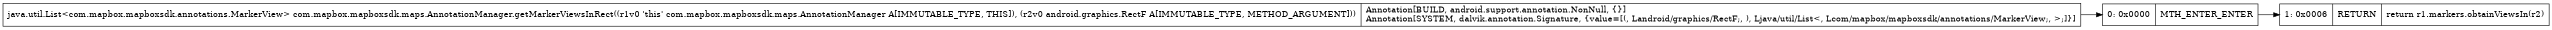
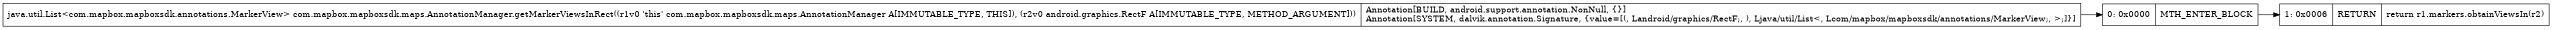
(2207, 14) -> (2207, 14)
